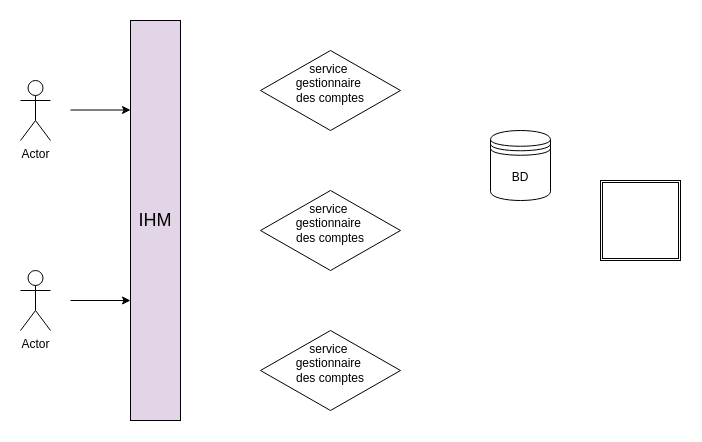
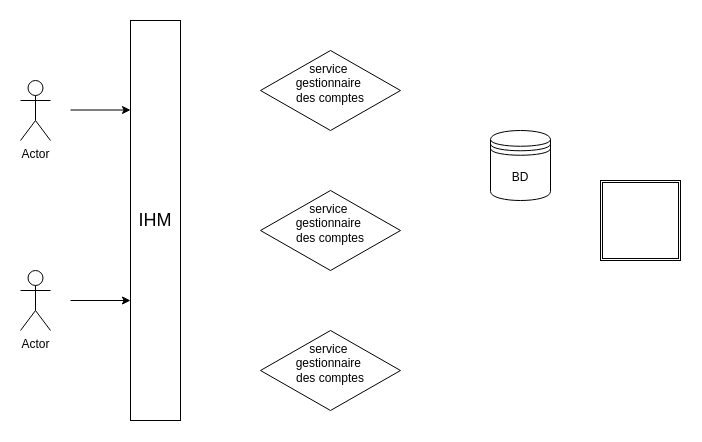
(156, 221) -> (156, 221)
